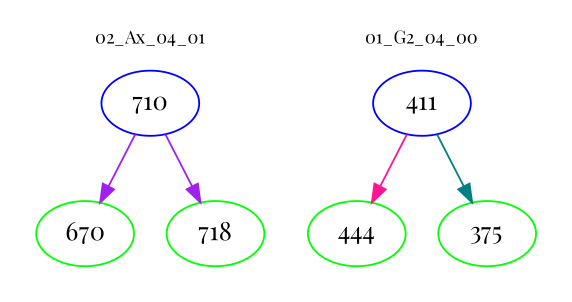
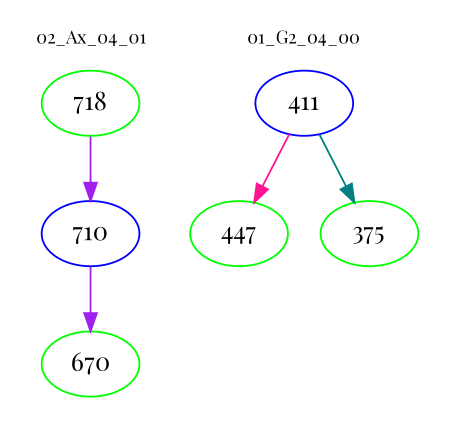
(179, 160) -> (91, 160)
(357, 234) -> (239, 234)
